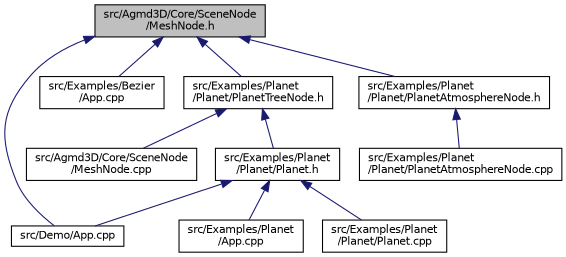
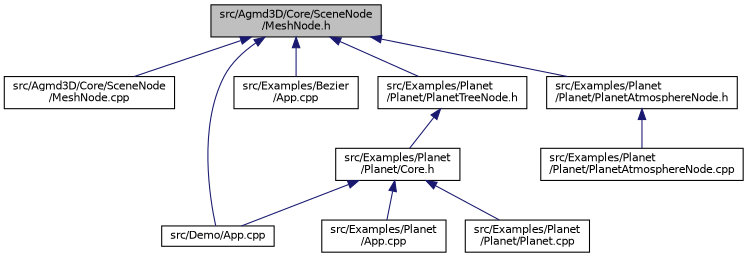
(180, 131) -> (187, 59)
(278, 164) -> (398, 164)
